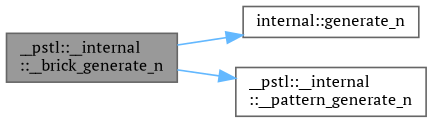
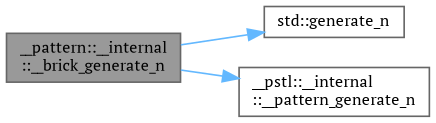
(331, 22) -> (334, 22)
(92, 58) -> (94, 58)
